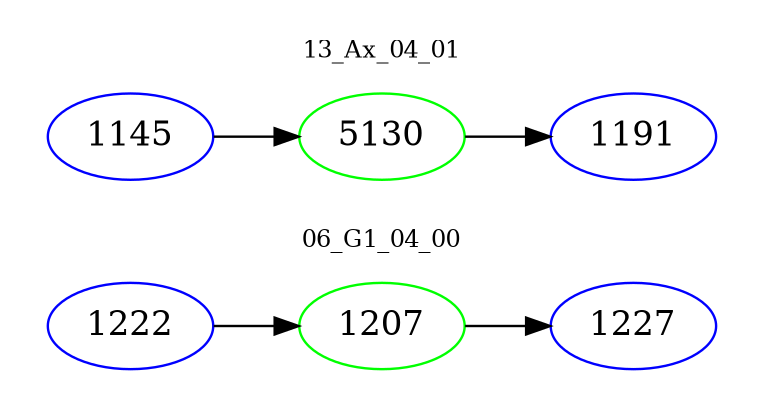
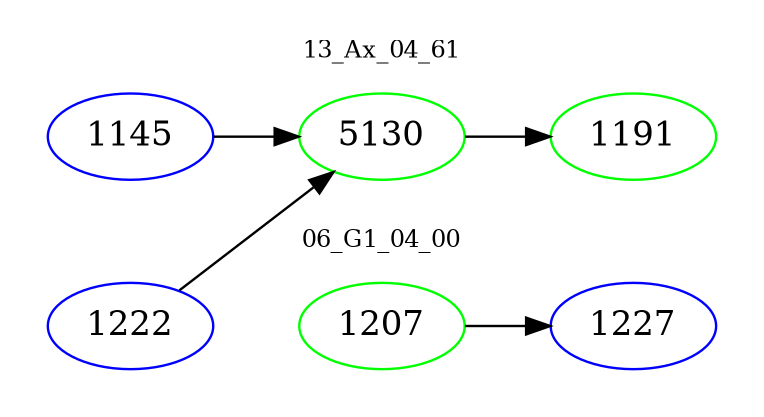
(382, 52) -> (382, 52)
(633, 137) -> (633, 137)
(244, 326) -> (246, 239)
